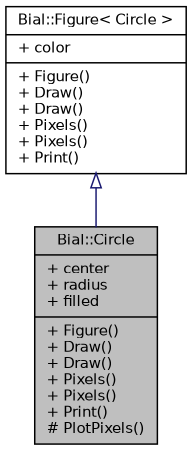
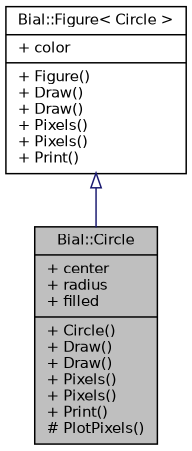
(83, 331) -> (81, 331)
